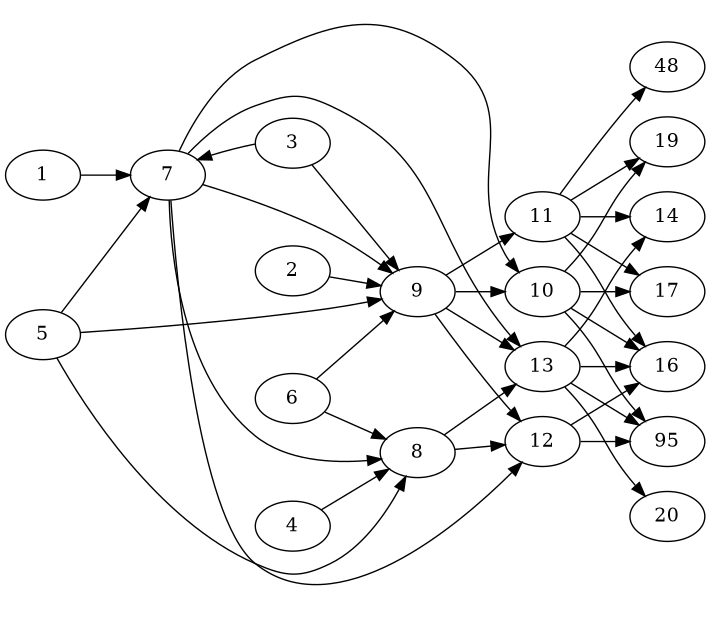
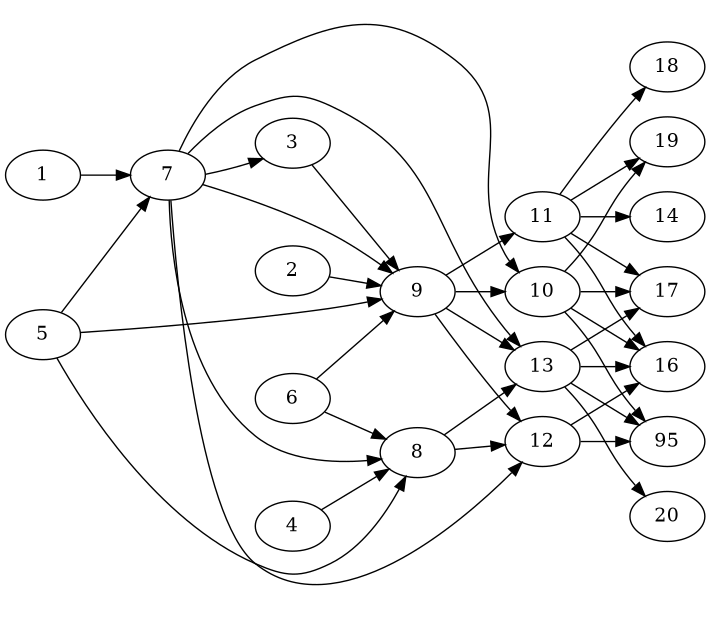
(667, 67) -> (667, 67)
(233, 149) -> (228, 169)
(600, 301) -> (596, 335)
